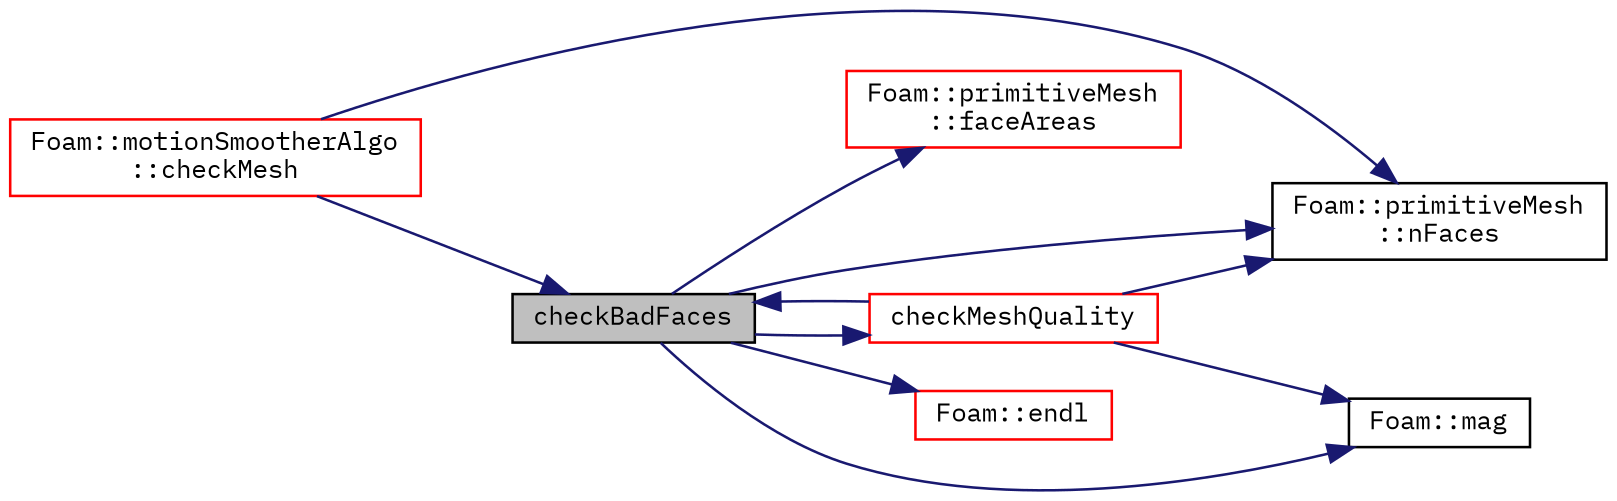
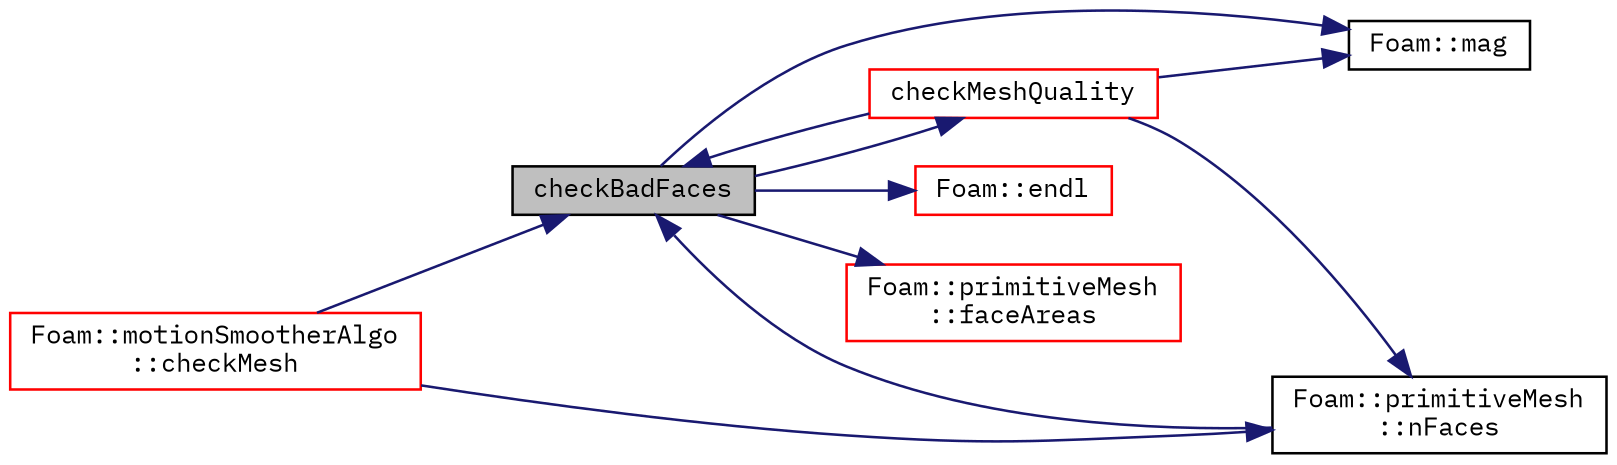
(986, 252) -> (949, 399)
